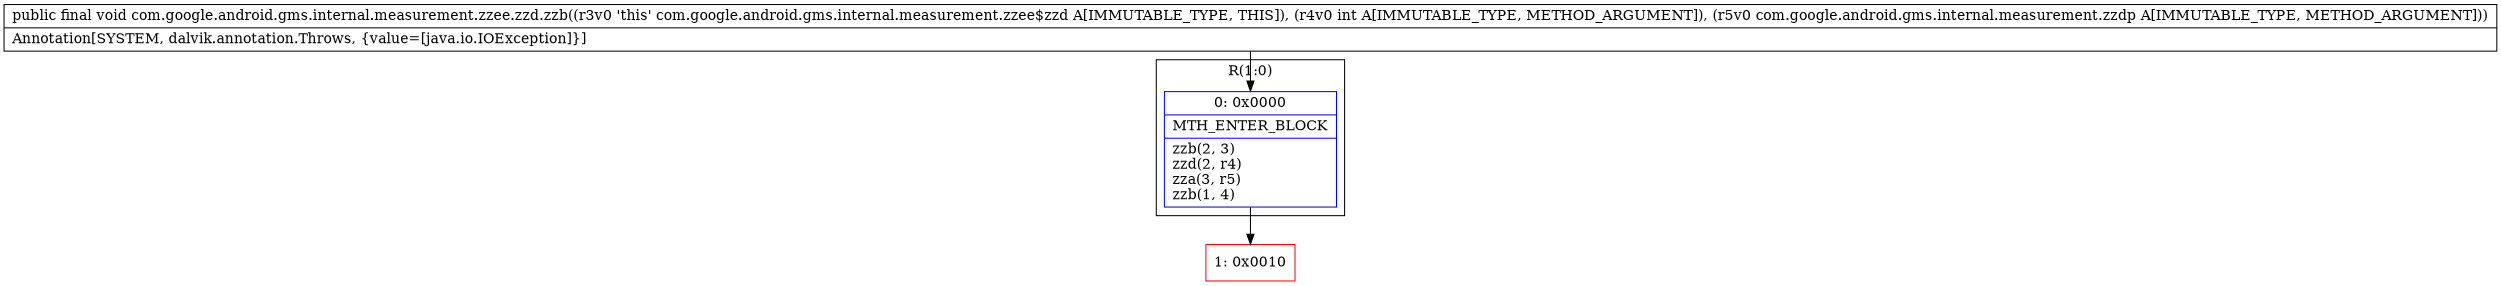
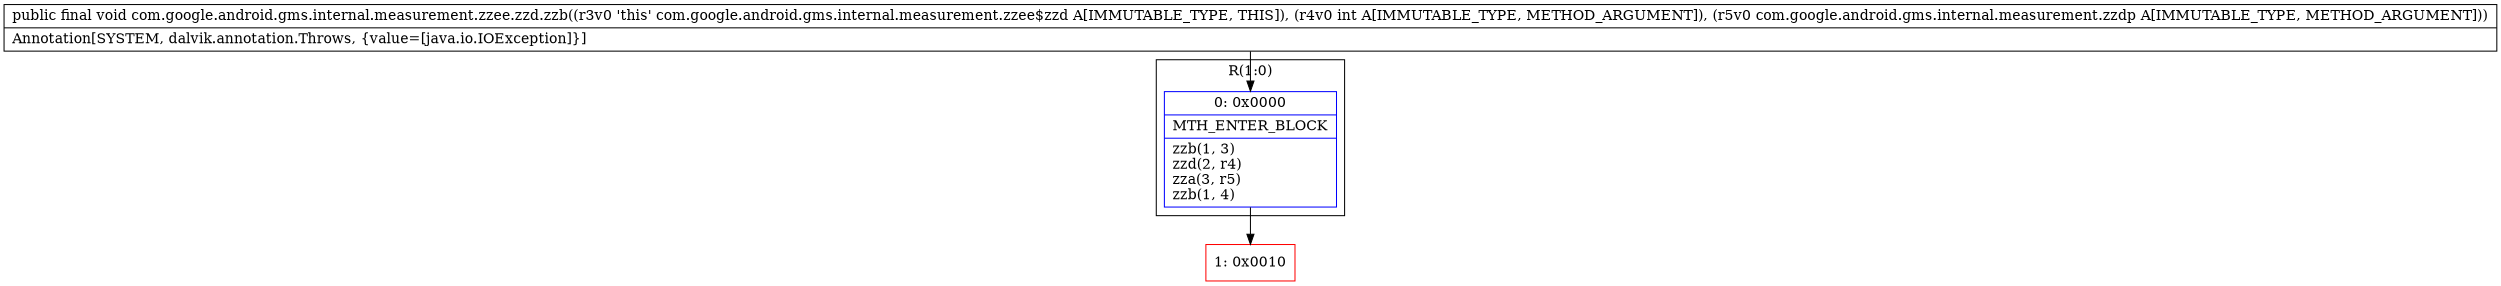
(1204, 149) -> (1204, 149)
